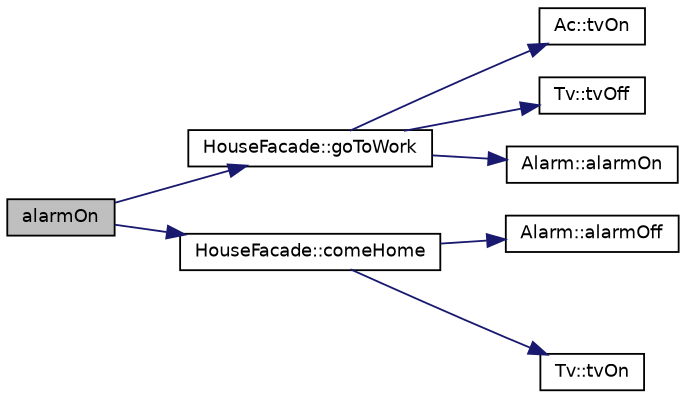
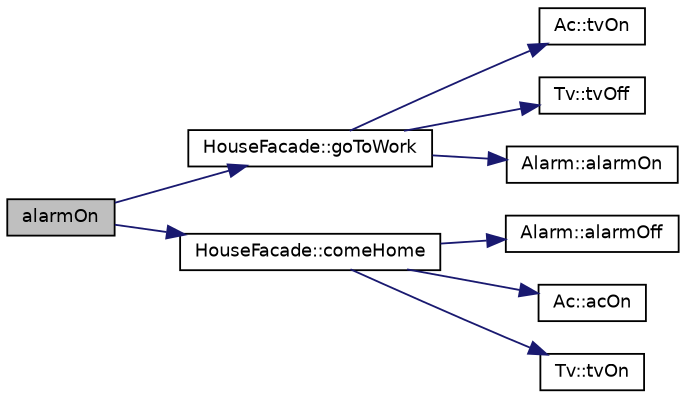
none -> (592, 303)
